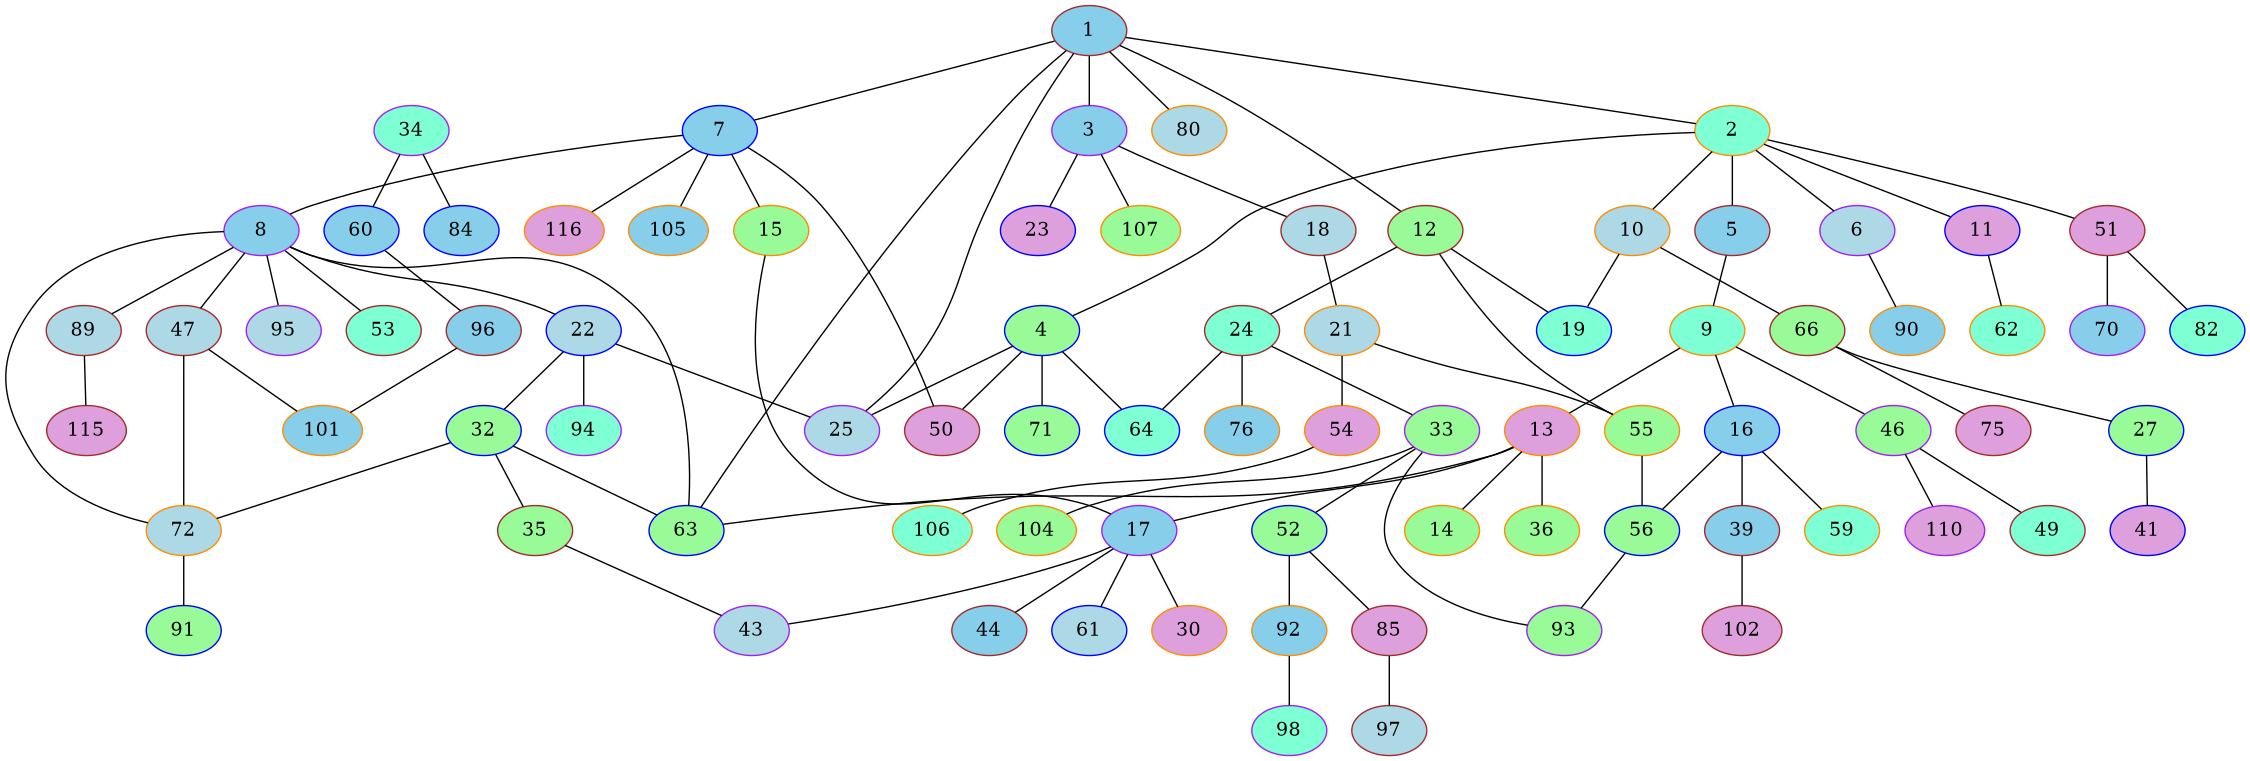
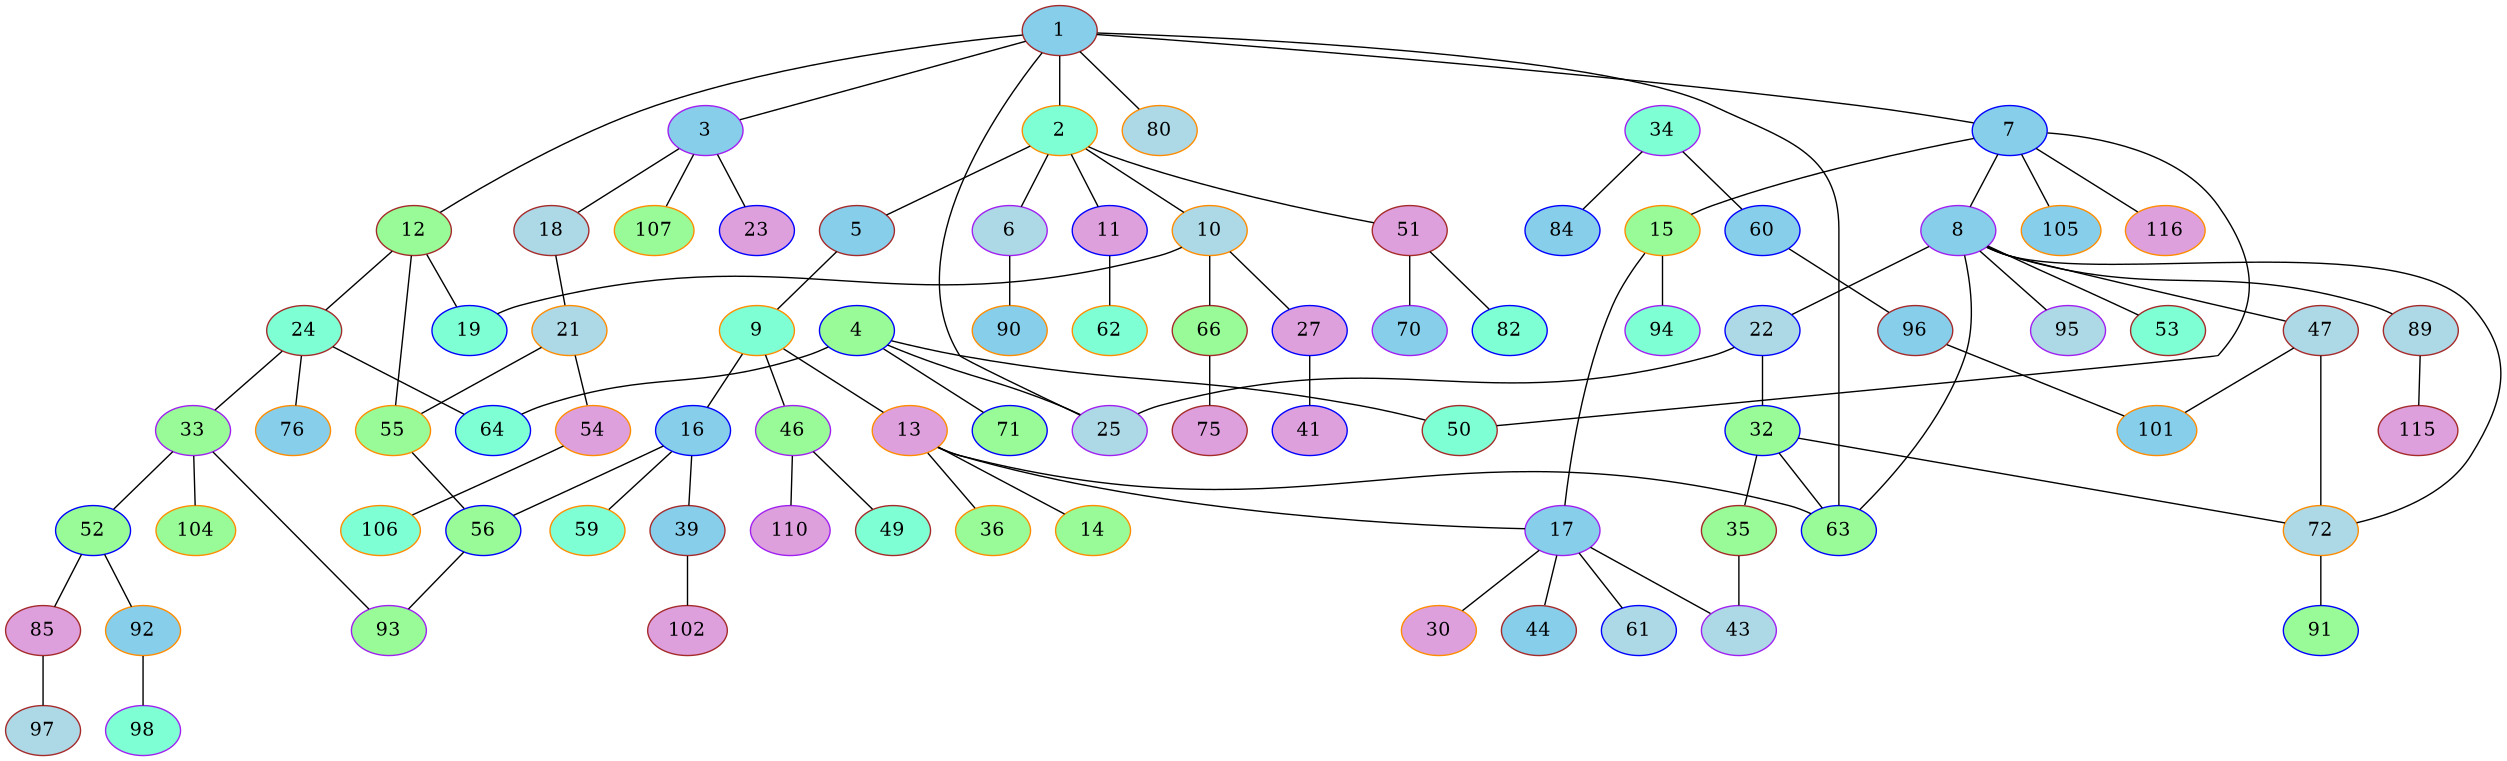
(1368, 175) -> none
(584, 381) -> (1662, 281)
(1973, 388) -> (1260, 280)
(942, 431) -> (1460, 431)
(2146, 431) -> (1310, 331)
